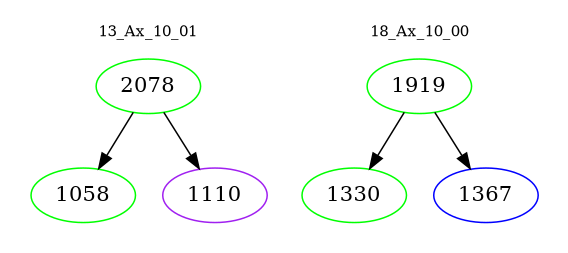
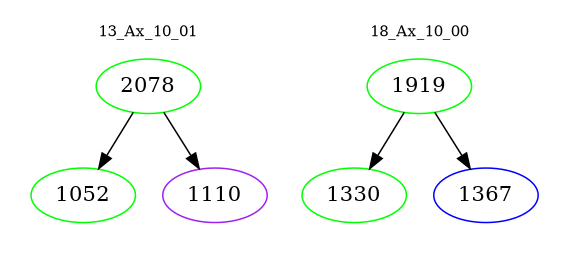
(83, 195) -> (83, 195)
